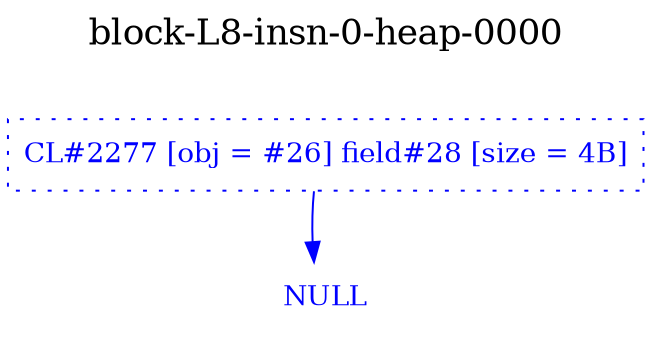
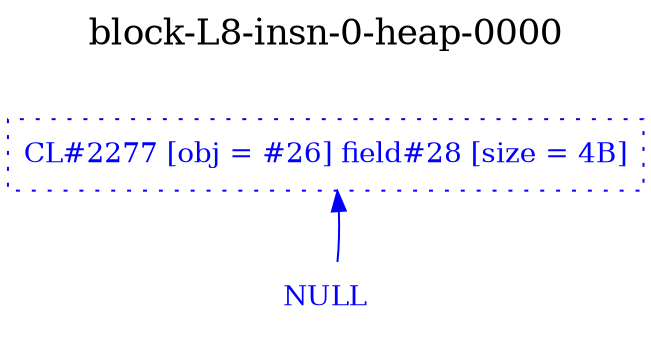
(312, 217) -> (339, 237)
